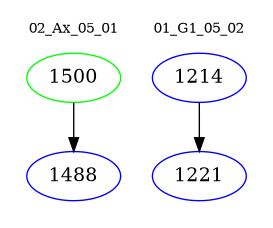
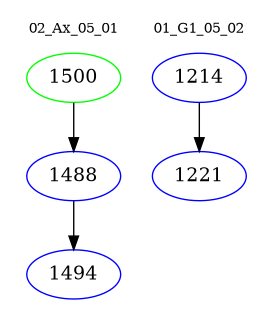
none -> (74, 274)
